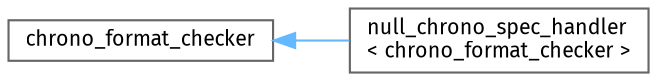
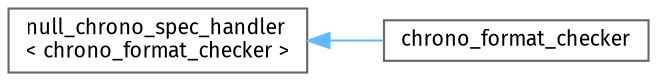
(322, 41) -> (357, 41)
